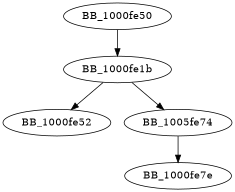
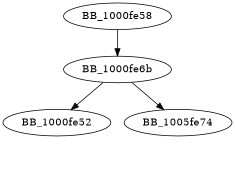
(117, 16) -> (117, 16)
(117, 69) -> (117, 69)
(178, 176) -> none
